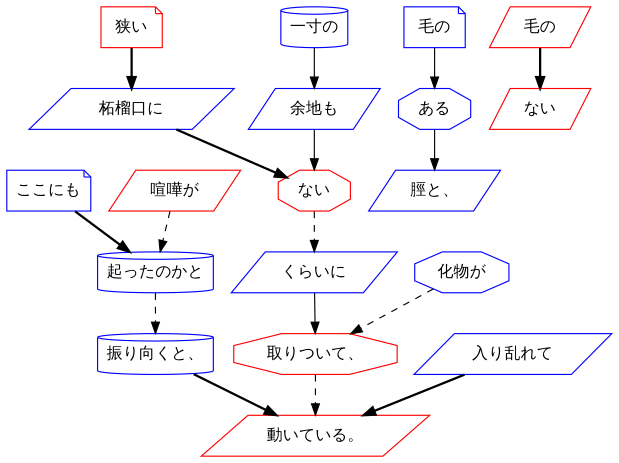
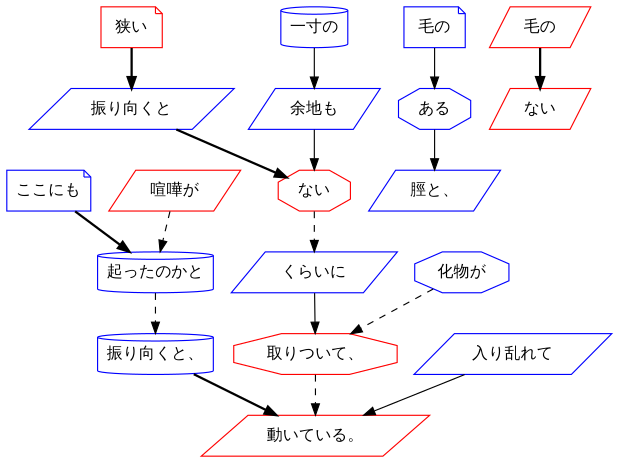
(132, 109) -> (132, 109)
(419, 393) -> (419, 393)
